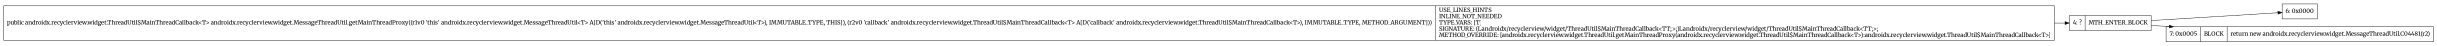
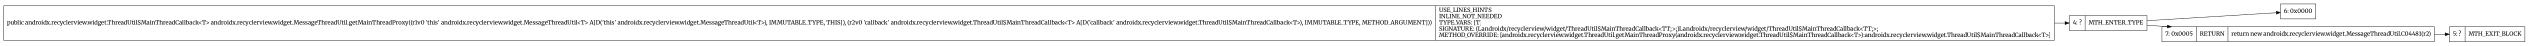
(2118, 23) -> (2116, 23)
(2214, 34) -> (2212, 34)
none -> (2487, 34)
